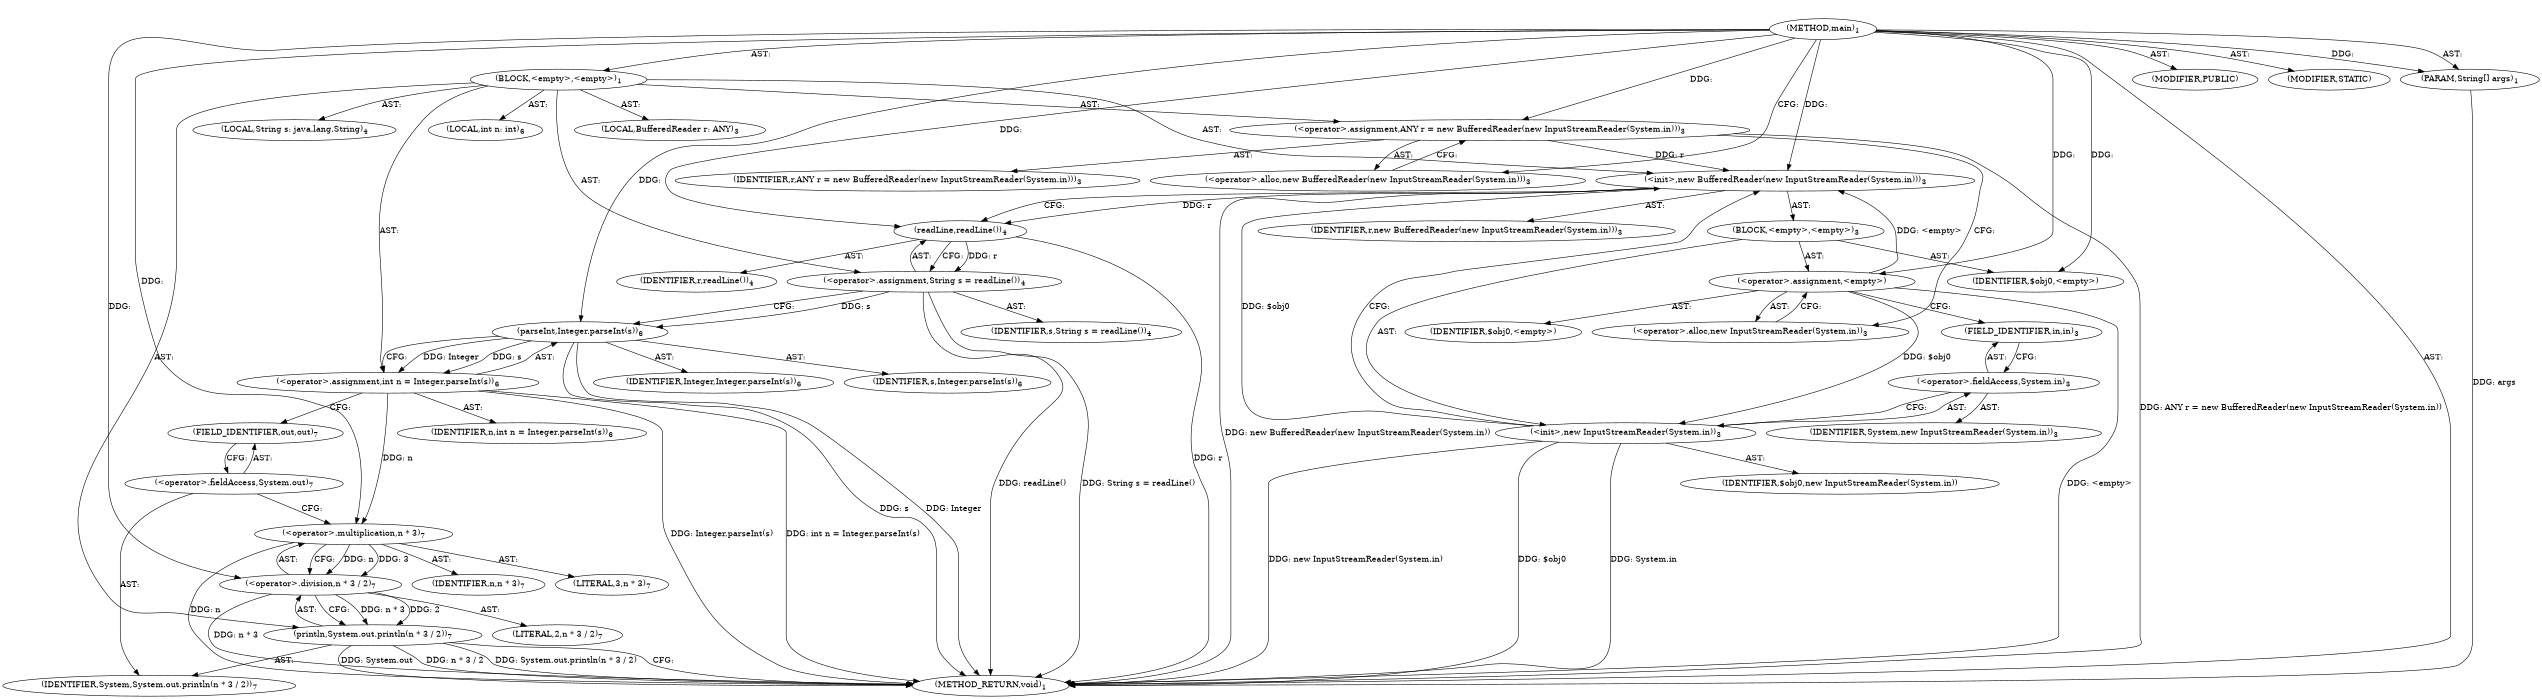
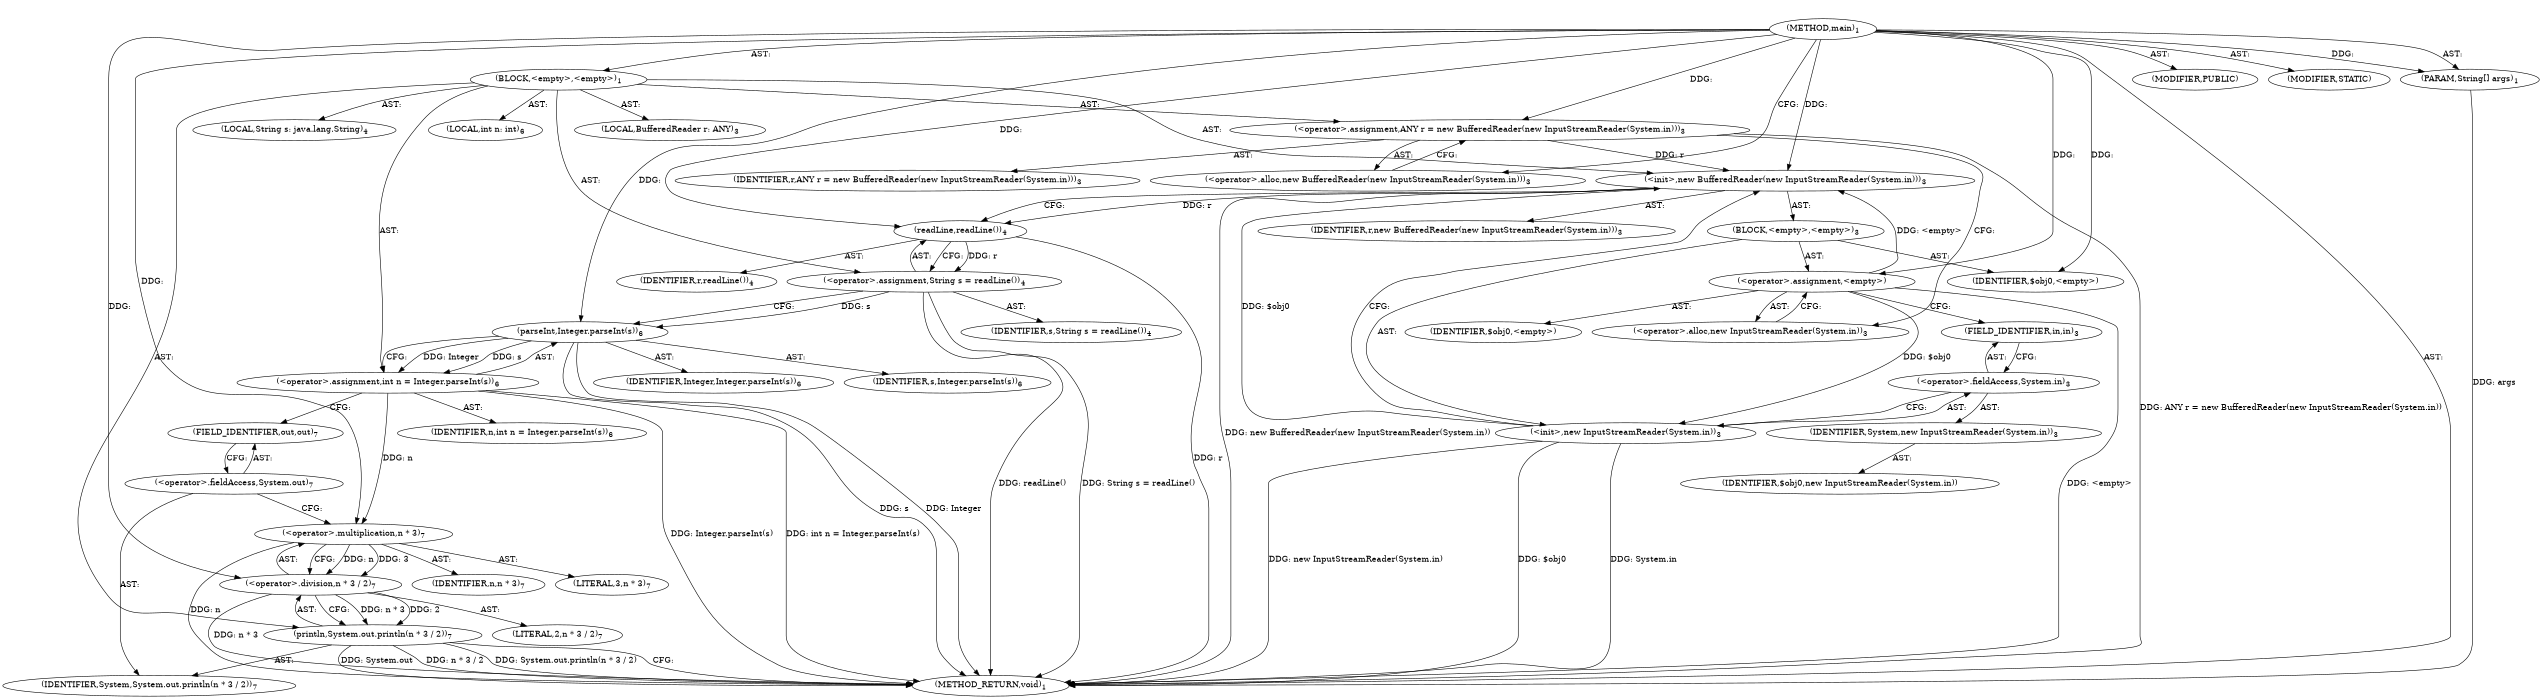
(1730, 458) -> (1890, 457)
